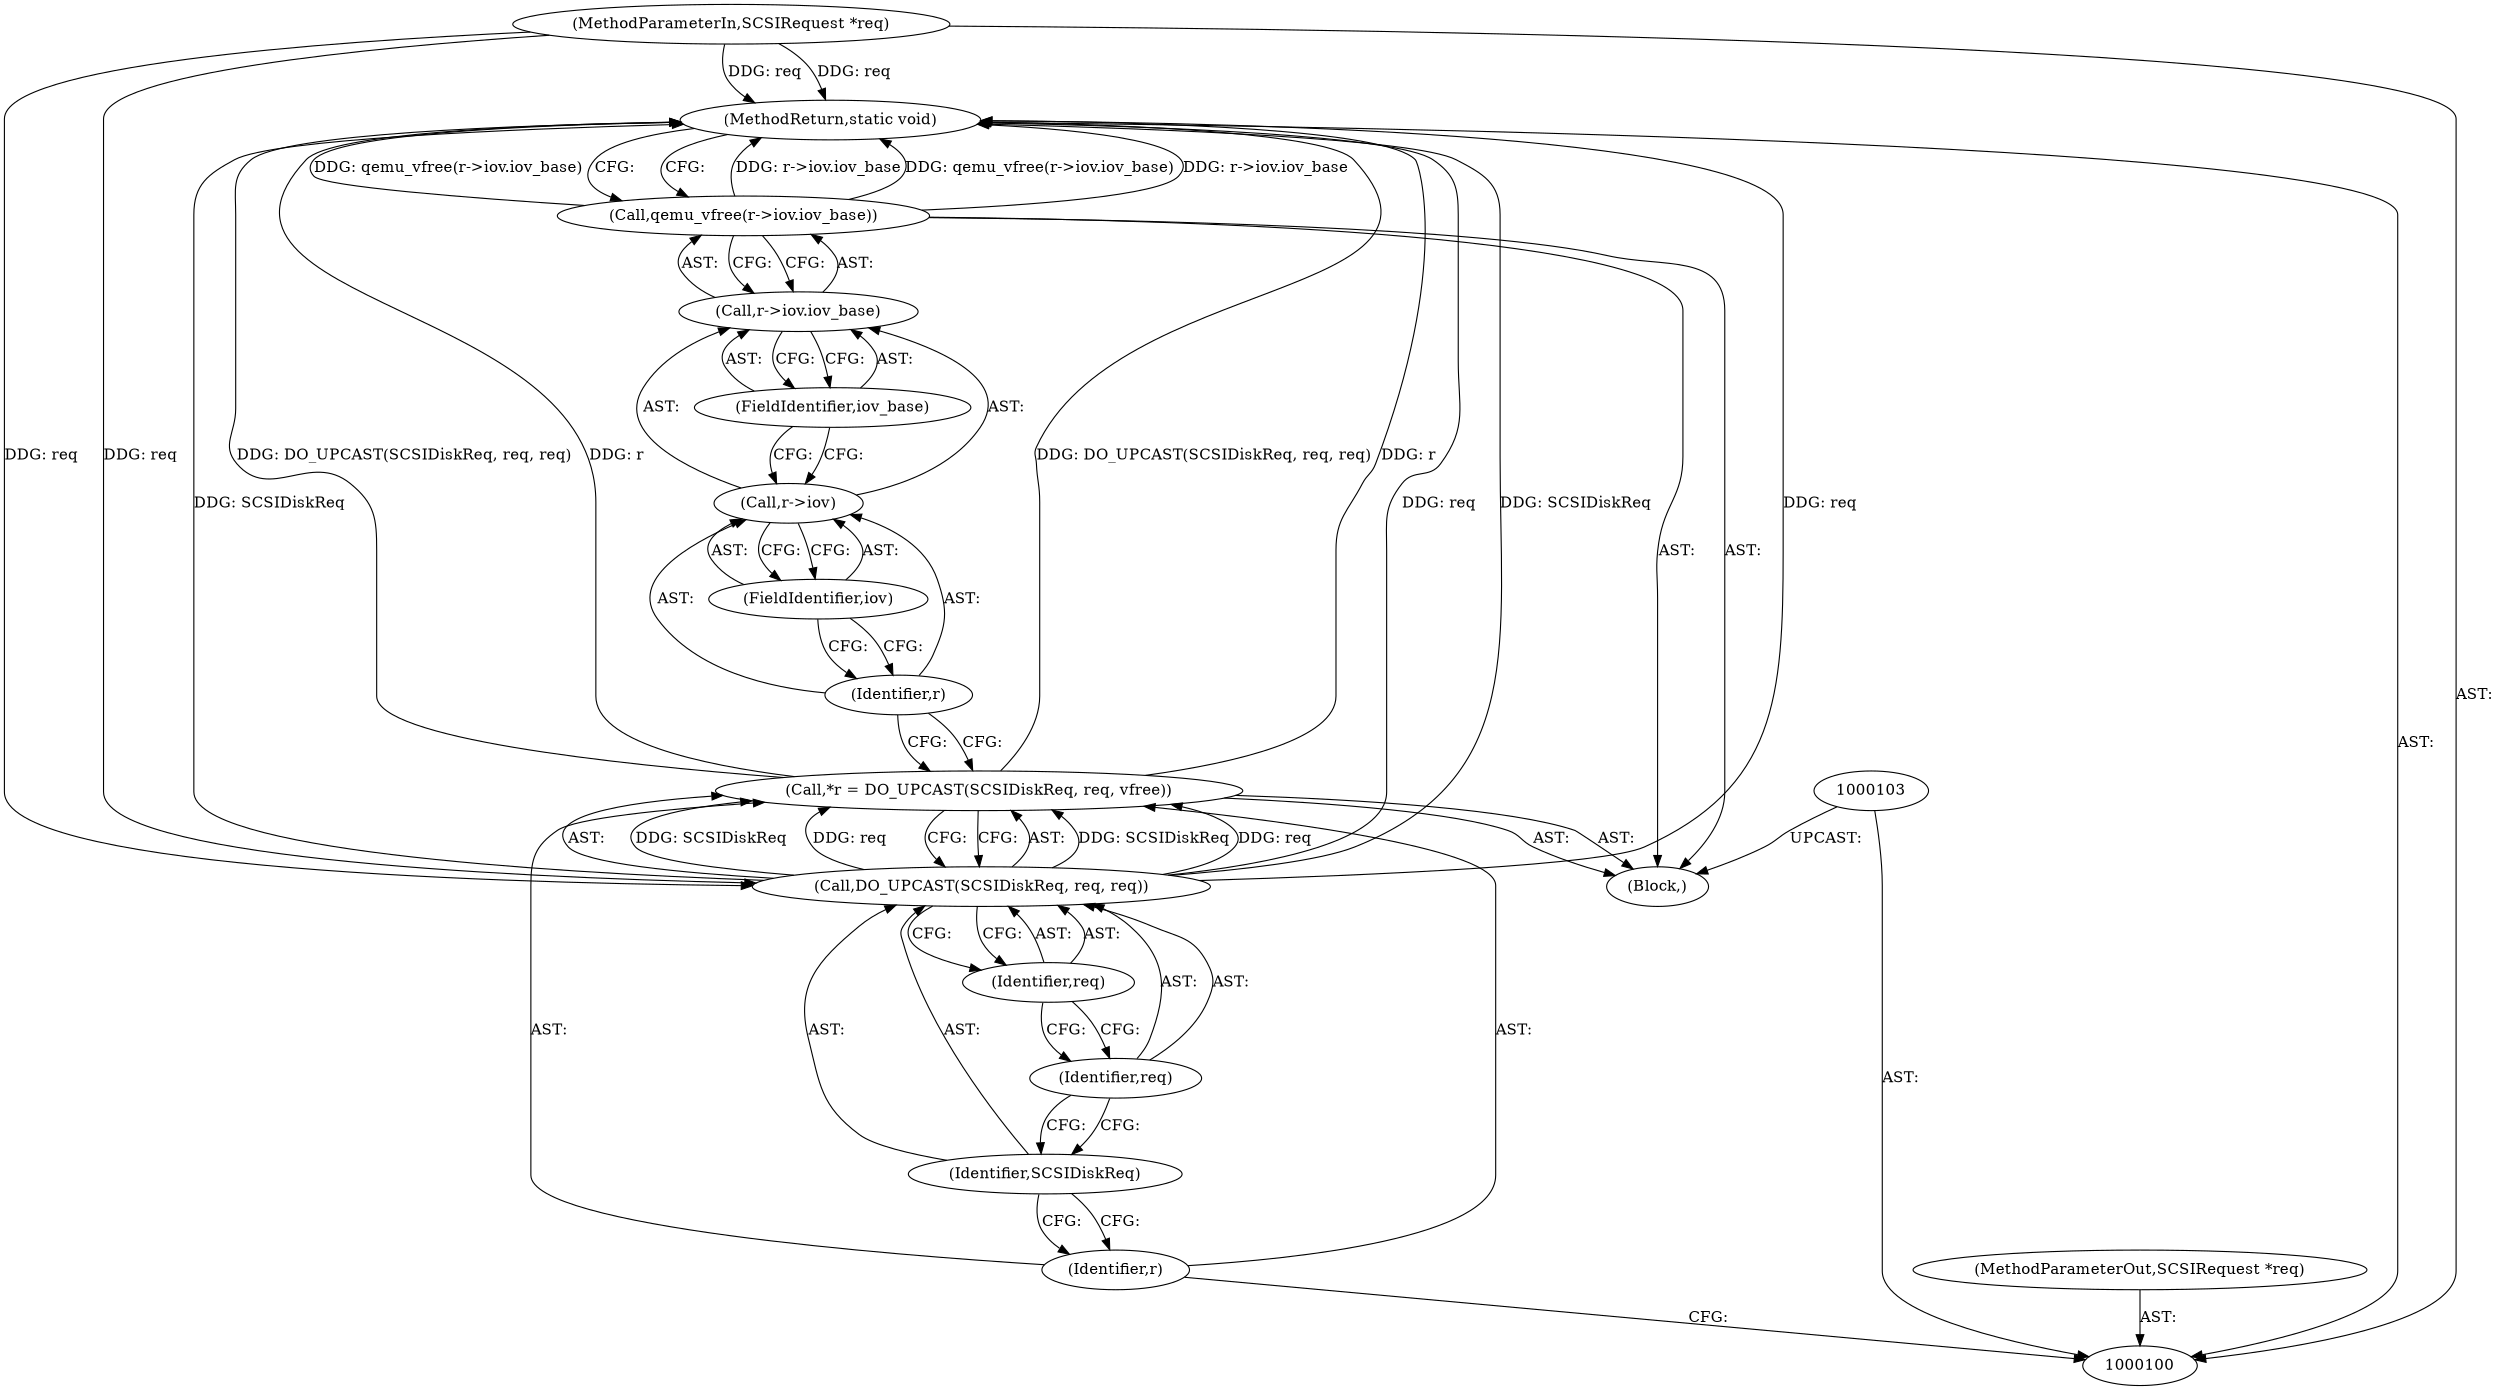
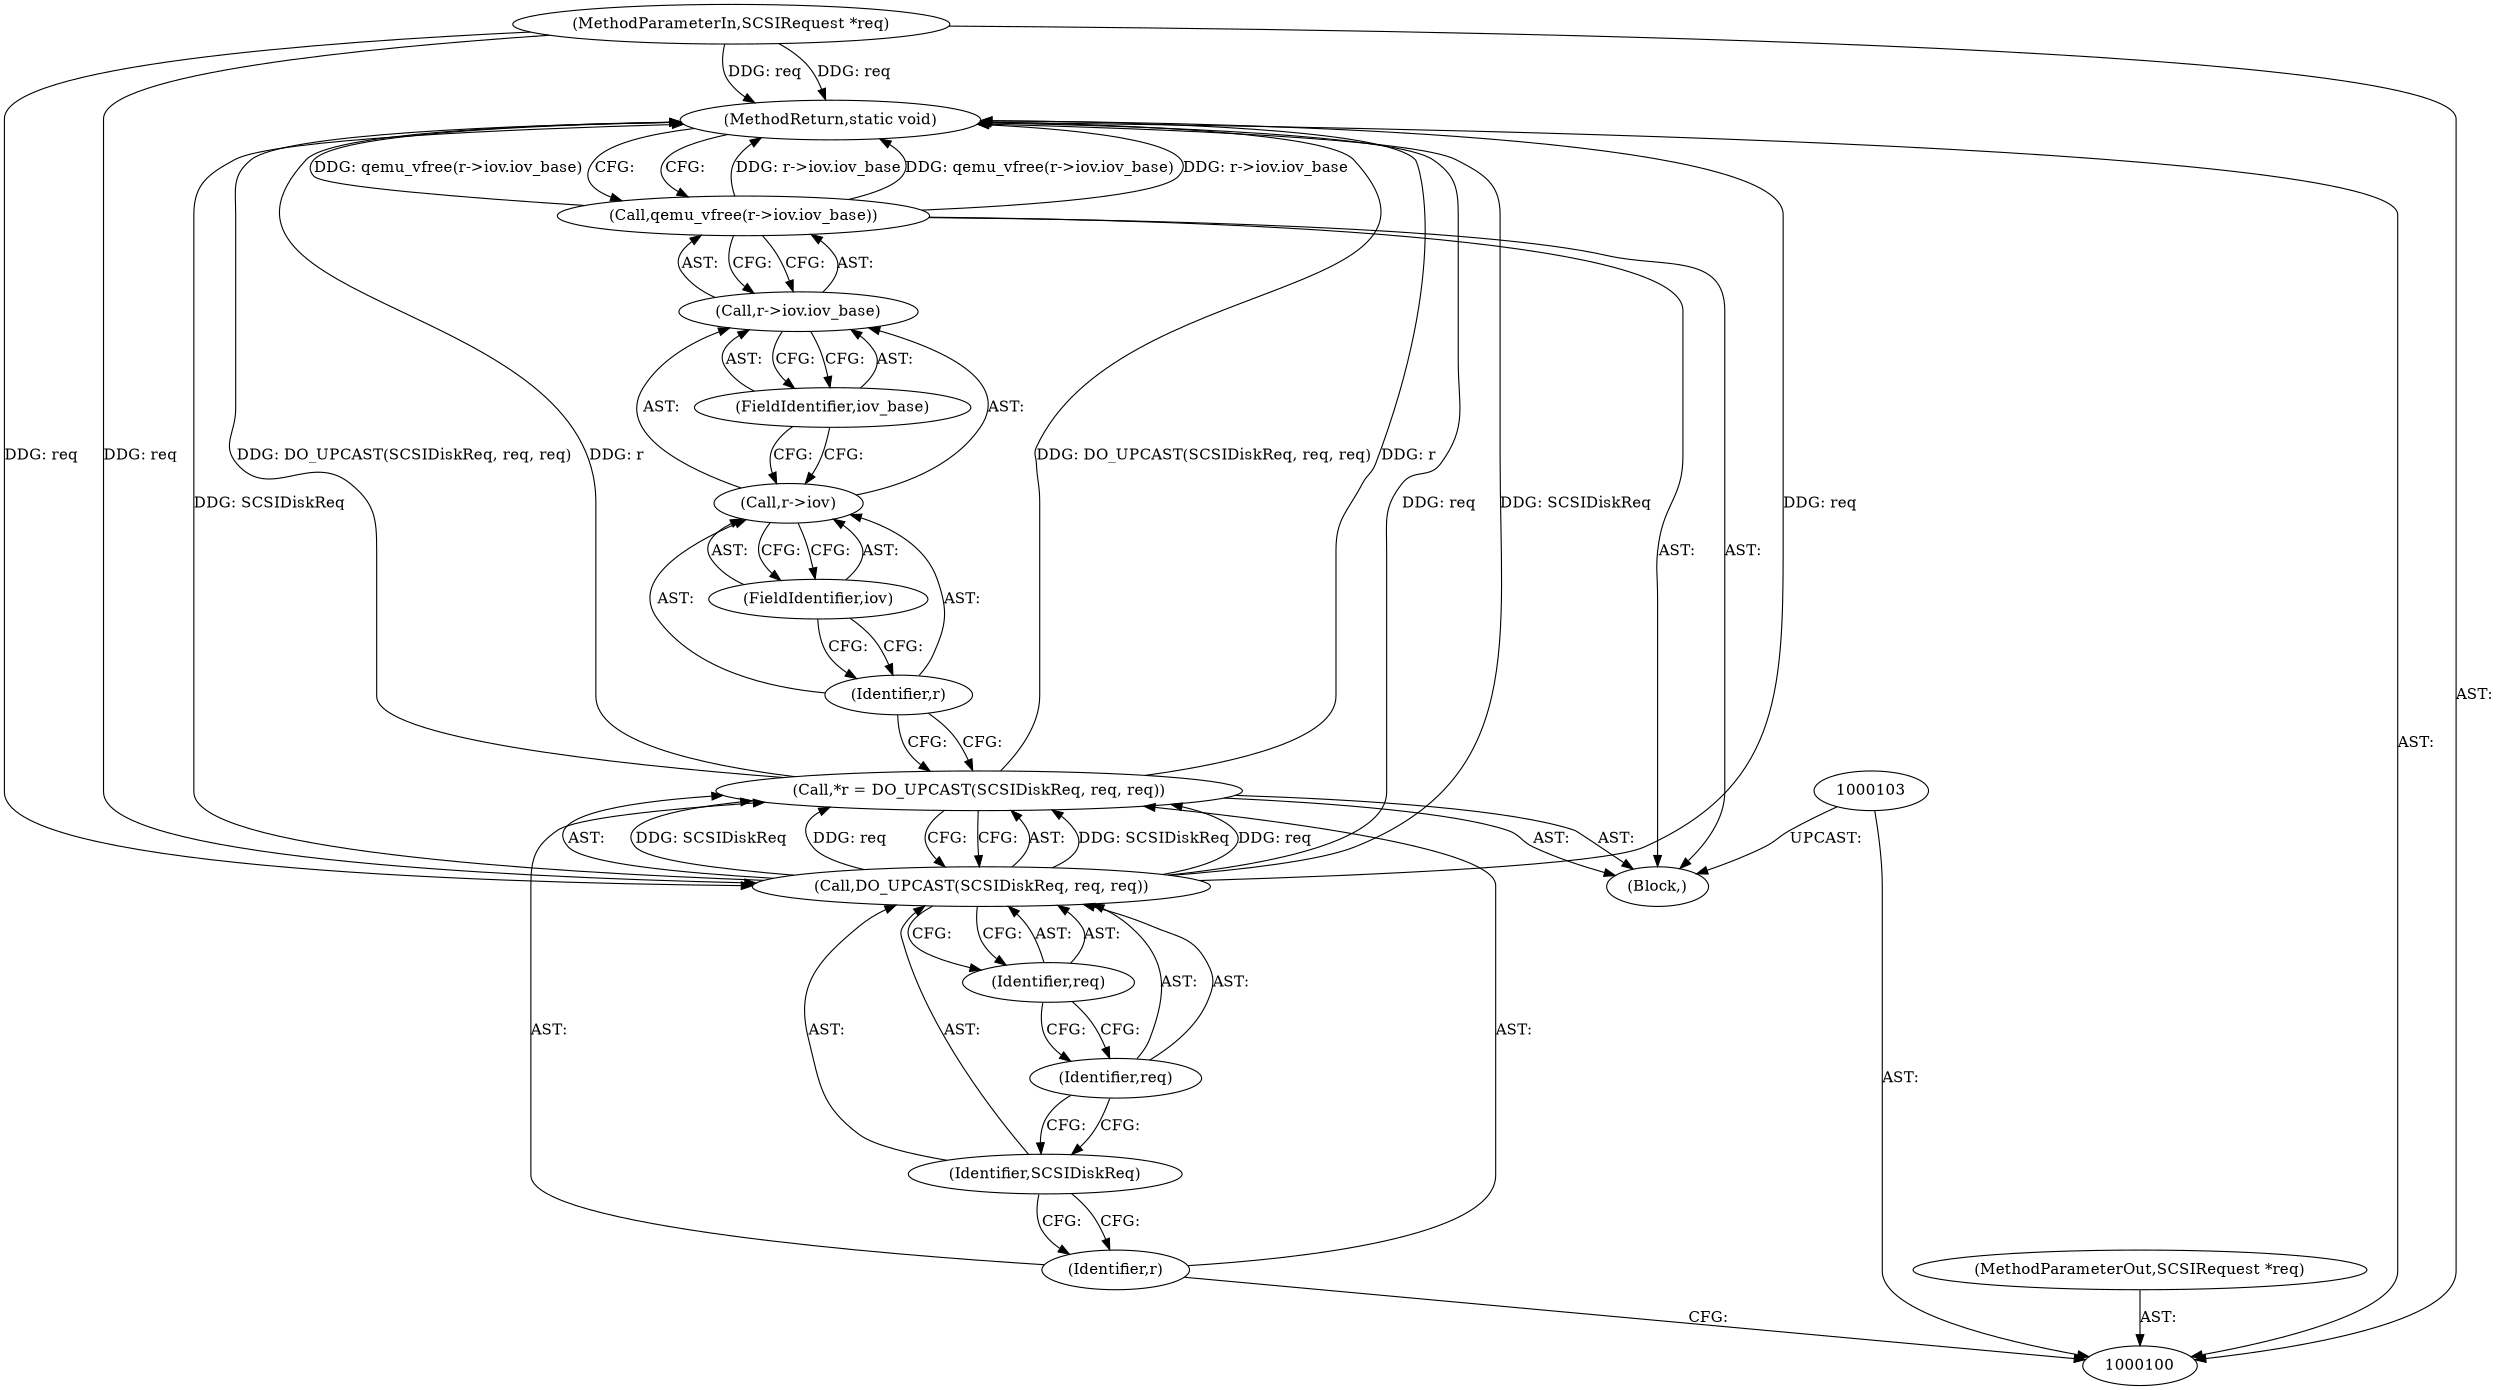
(979, 791) -> (979, 791)
